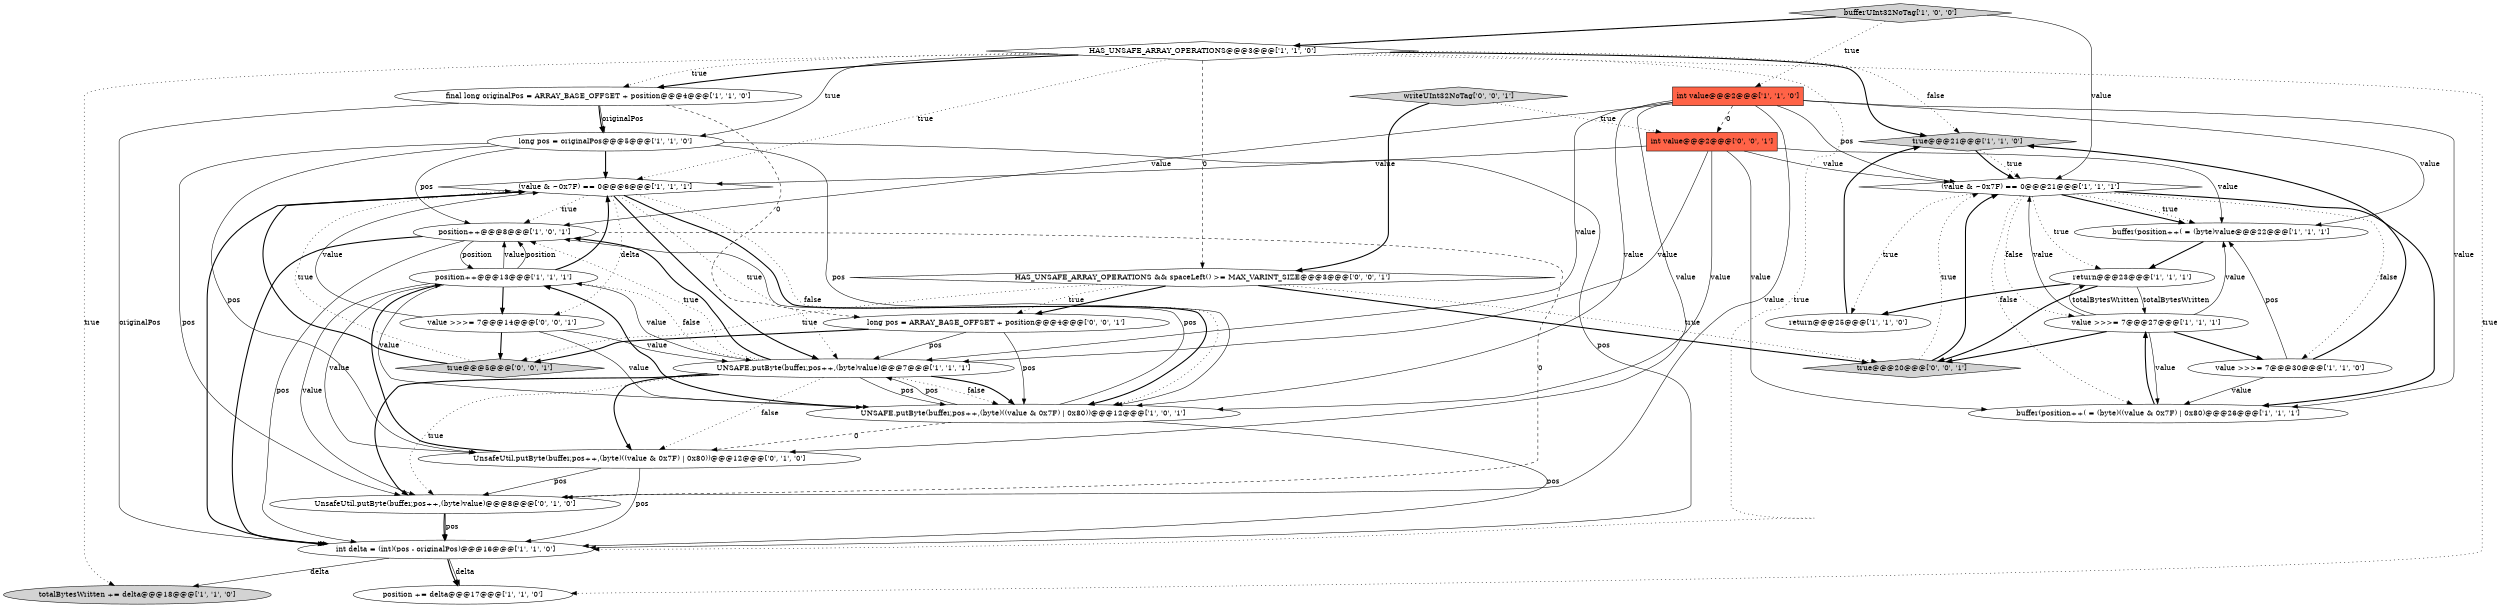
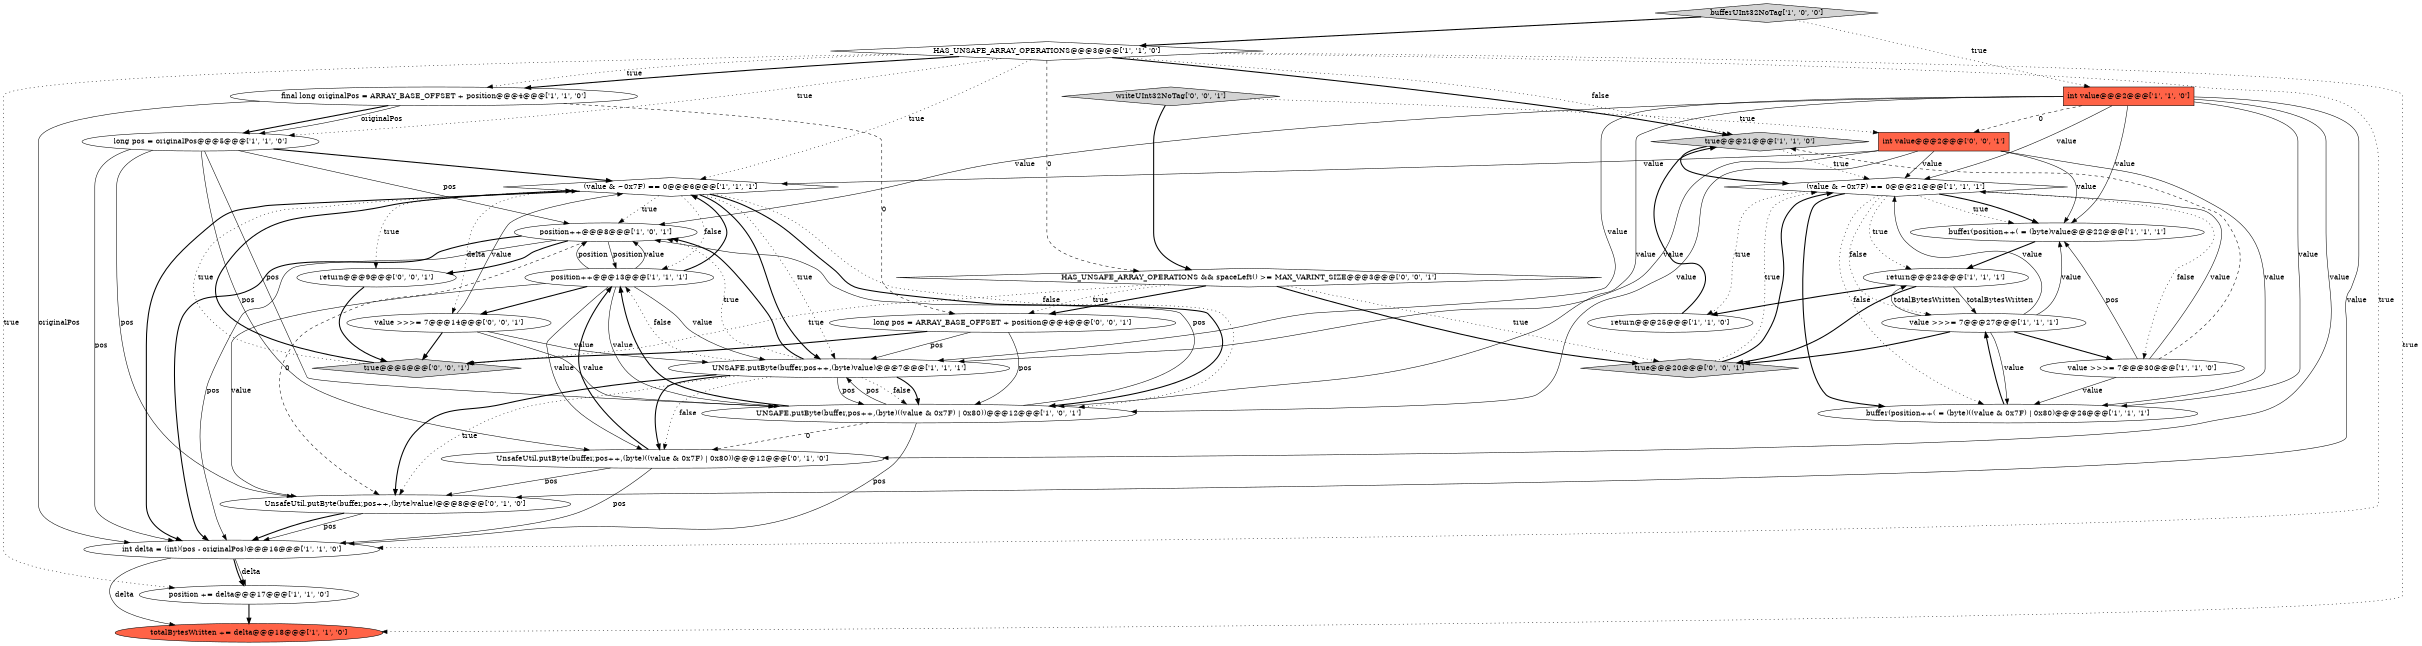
(2092, 63) -> (2183, 207)
(836, 74) -> (649, 105)
(1847, 142) -> (2067, 142)
(2305, 187) -> (2102, 177)
none -> (704, 237)
none -> (377, 278)
(137, 595) -> (249, 633)
none -> (249, 611)
